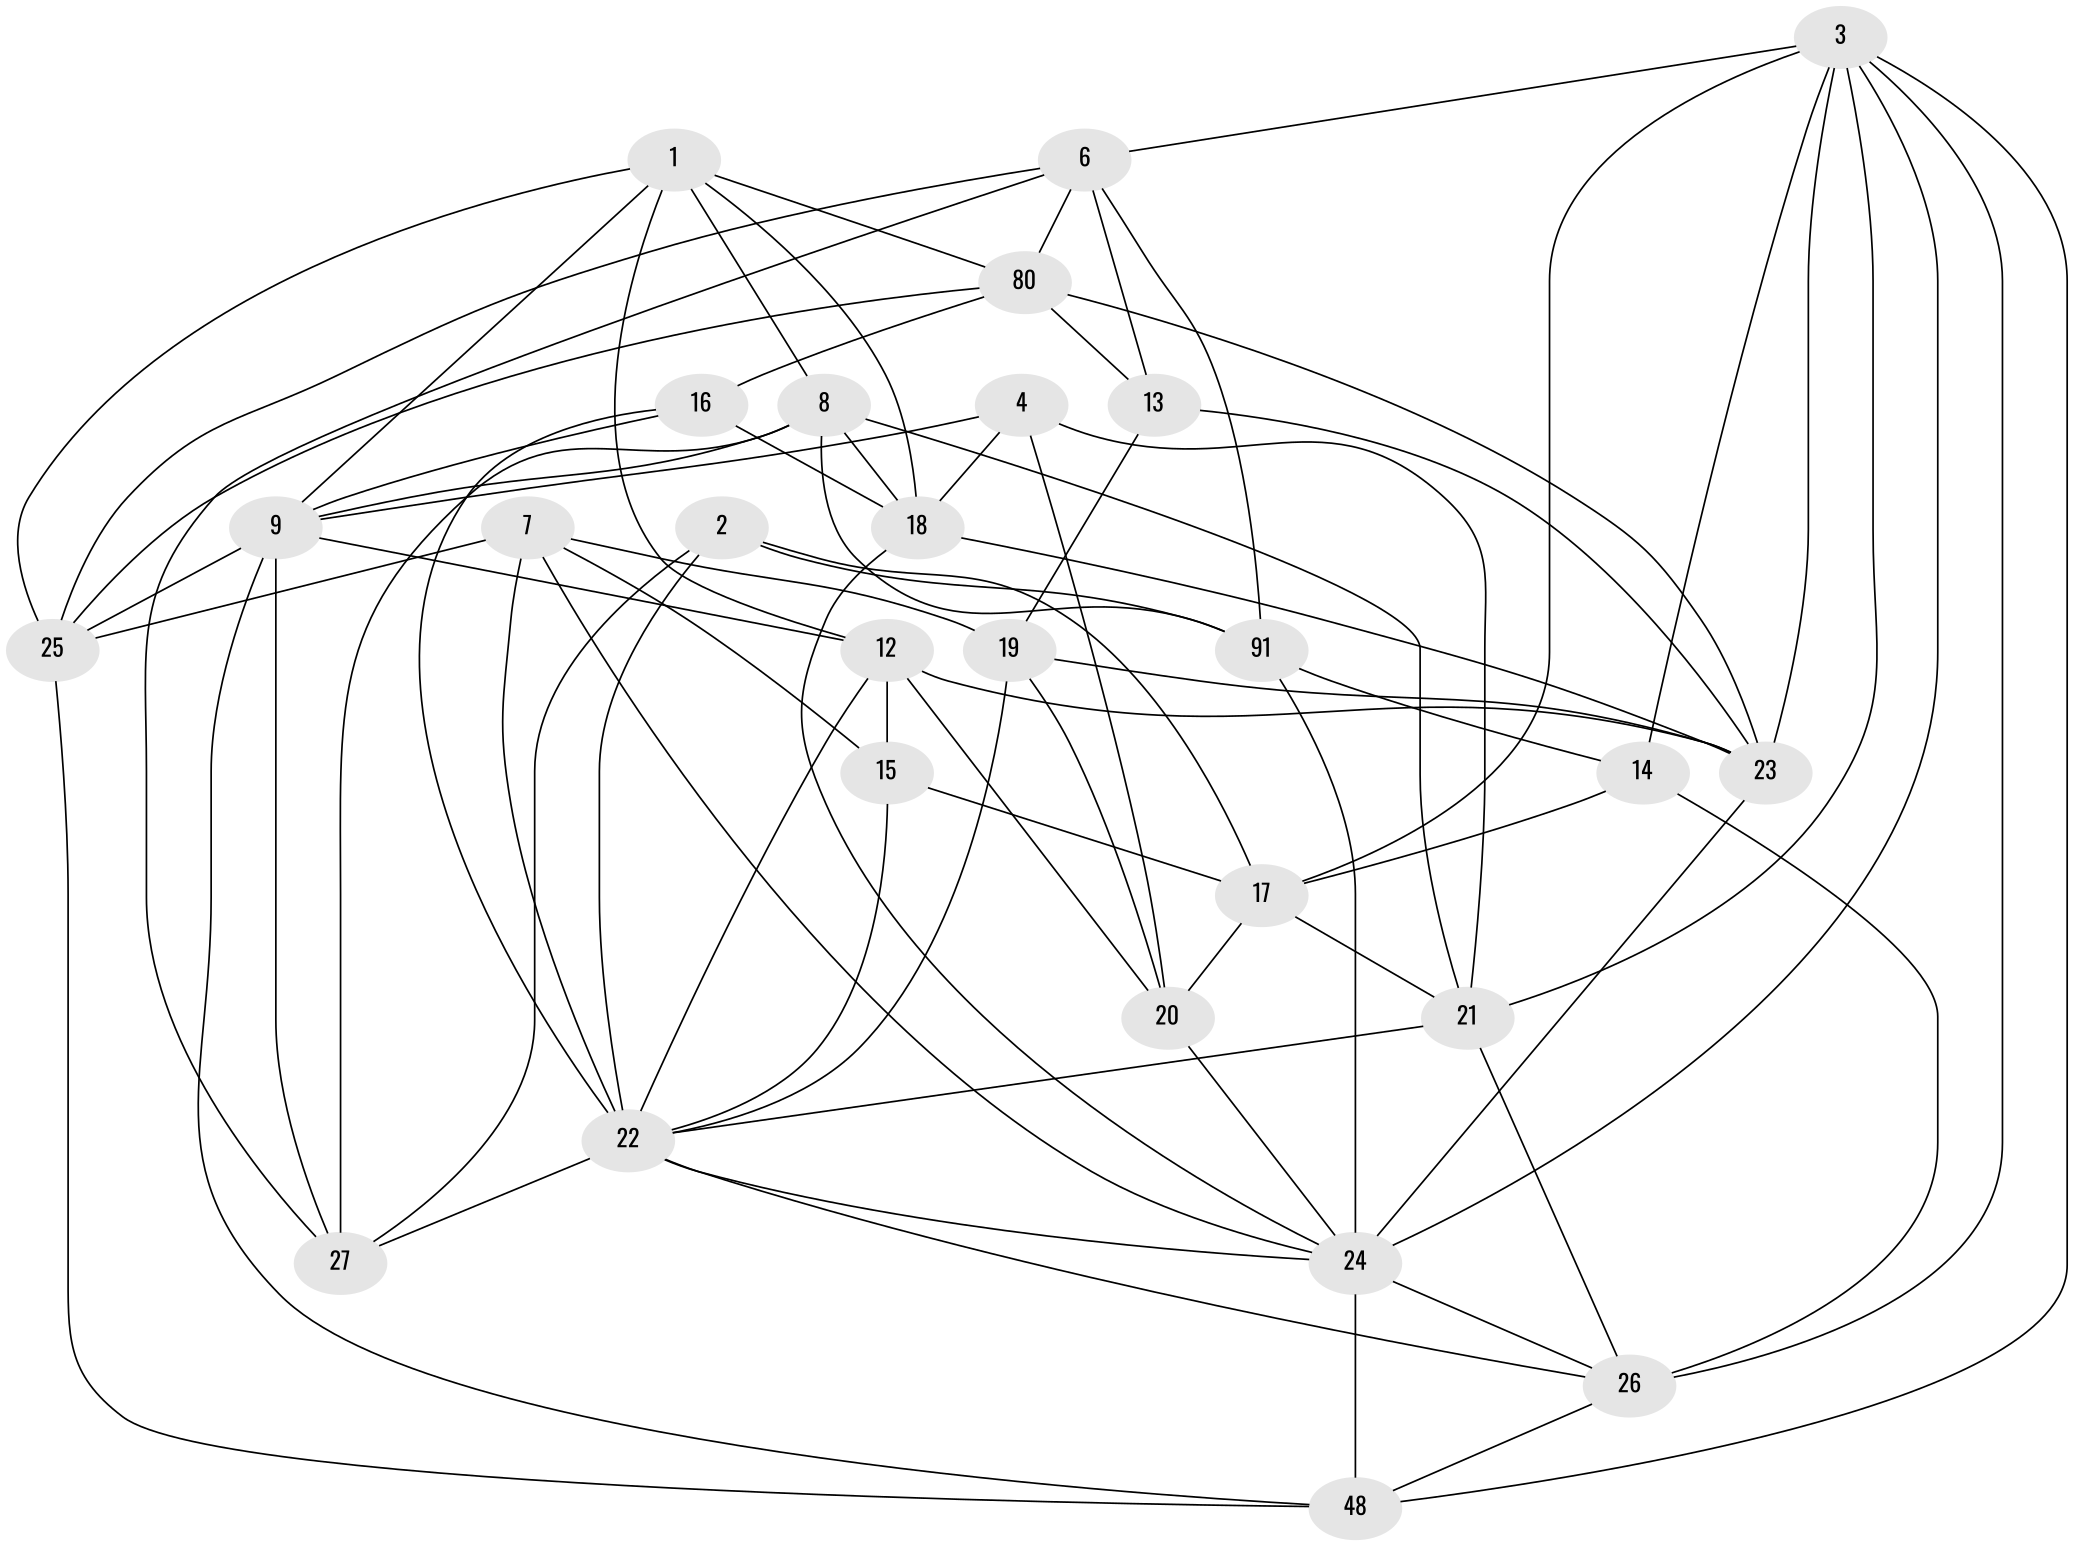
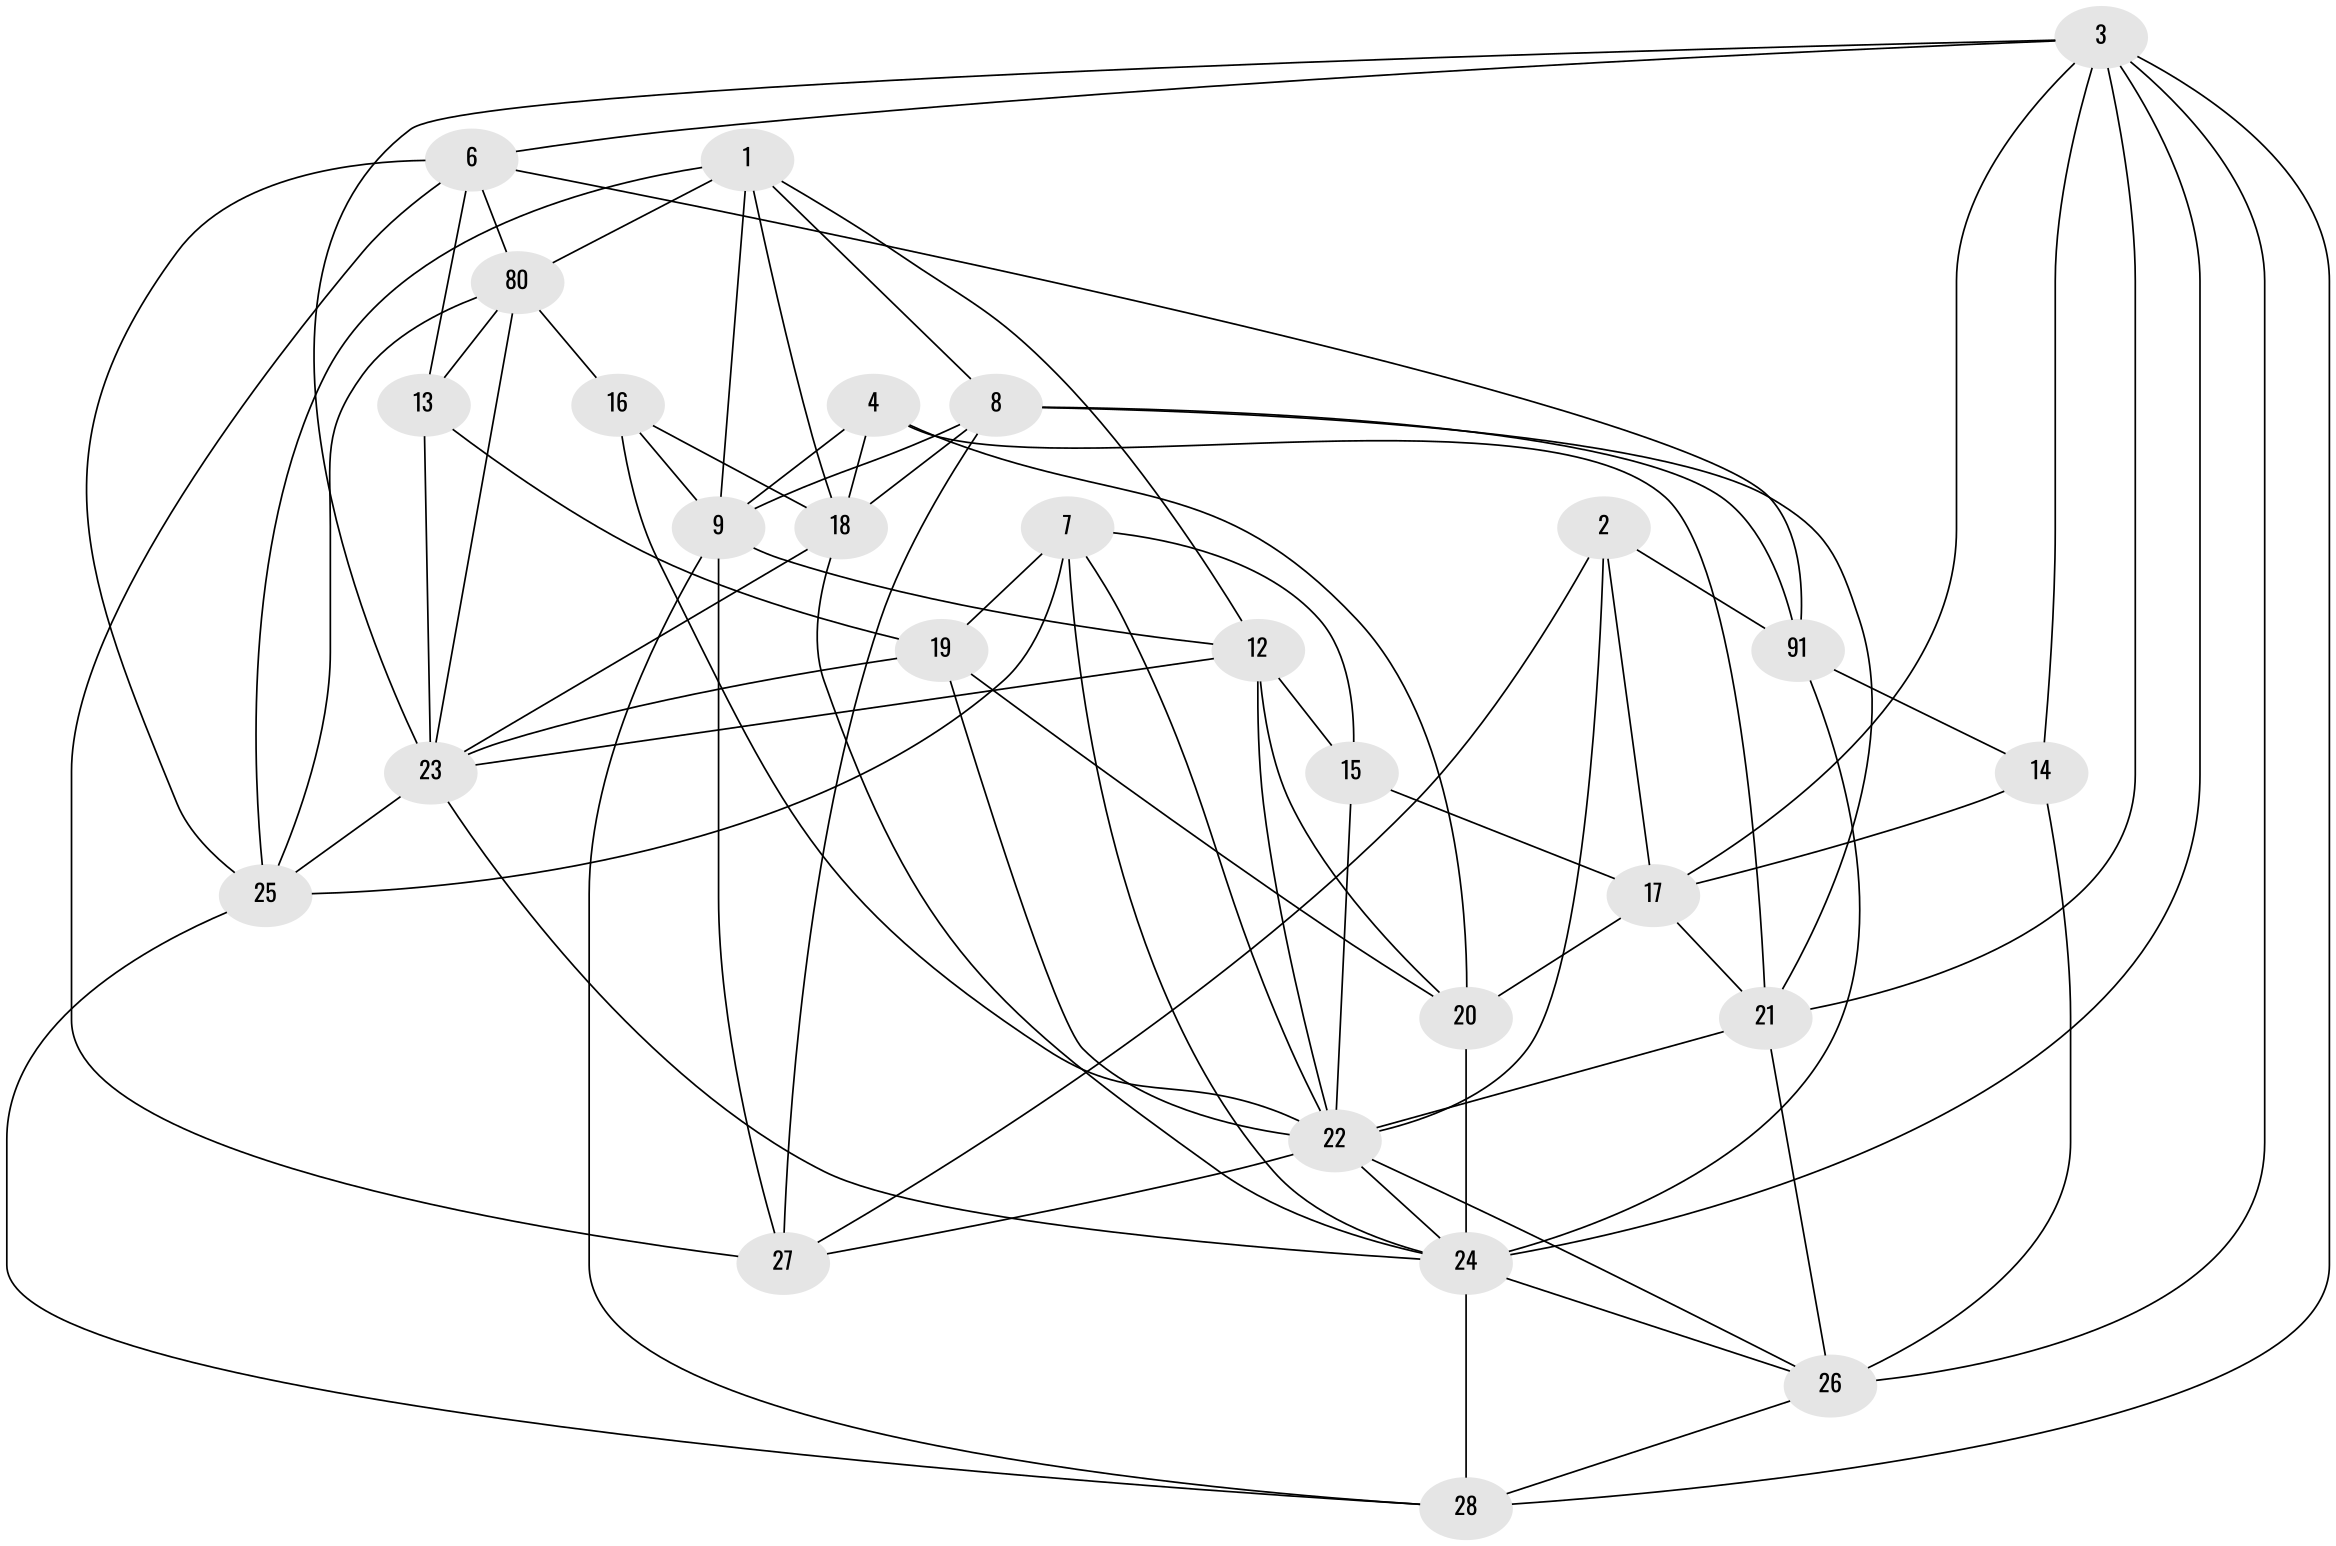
(172, 585) -> (348, 834)
(1355, 1509) -> (1466, 1509)
